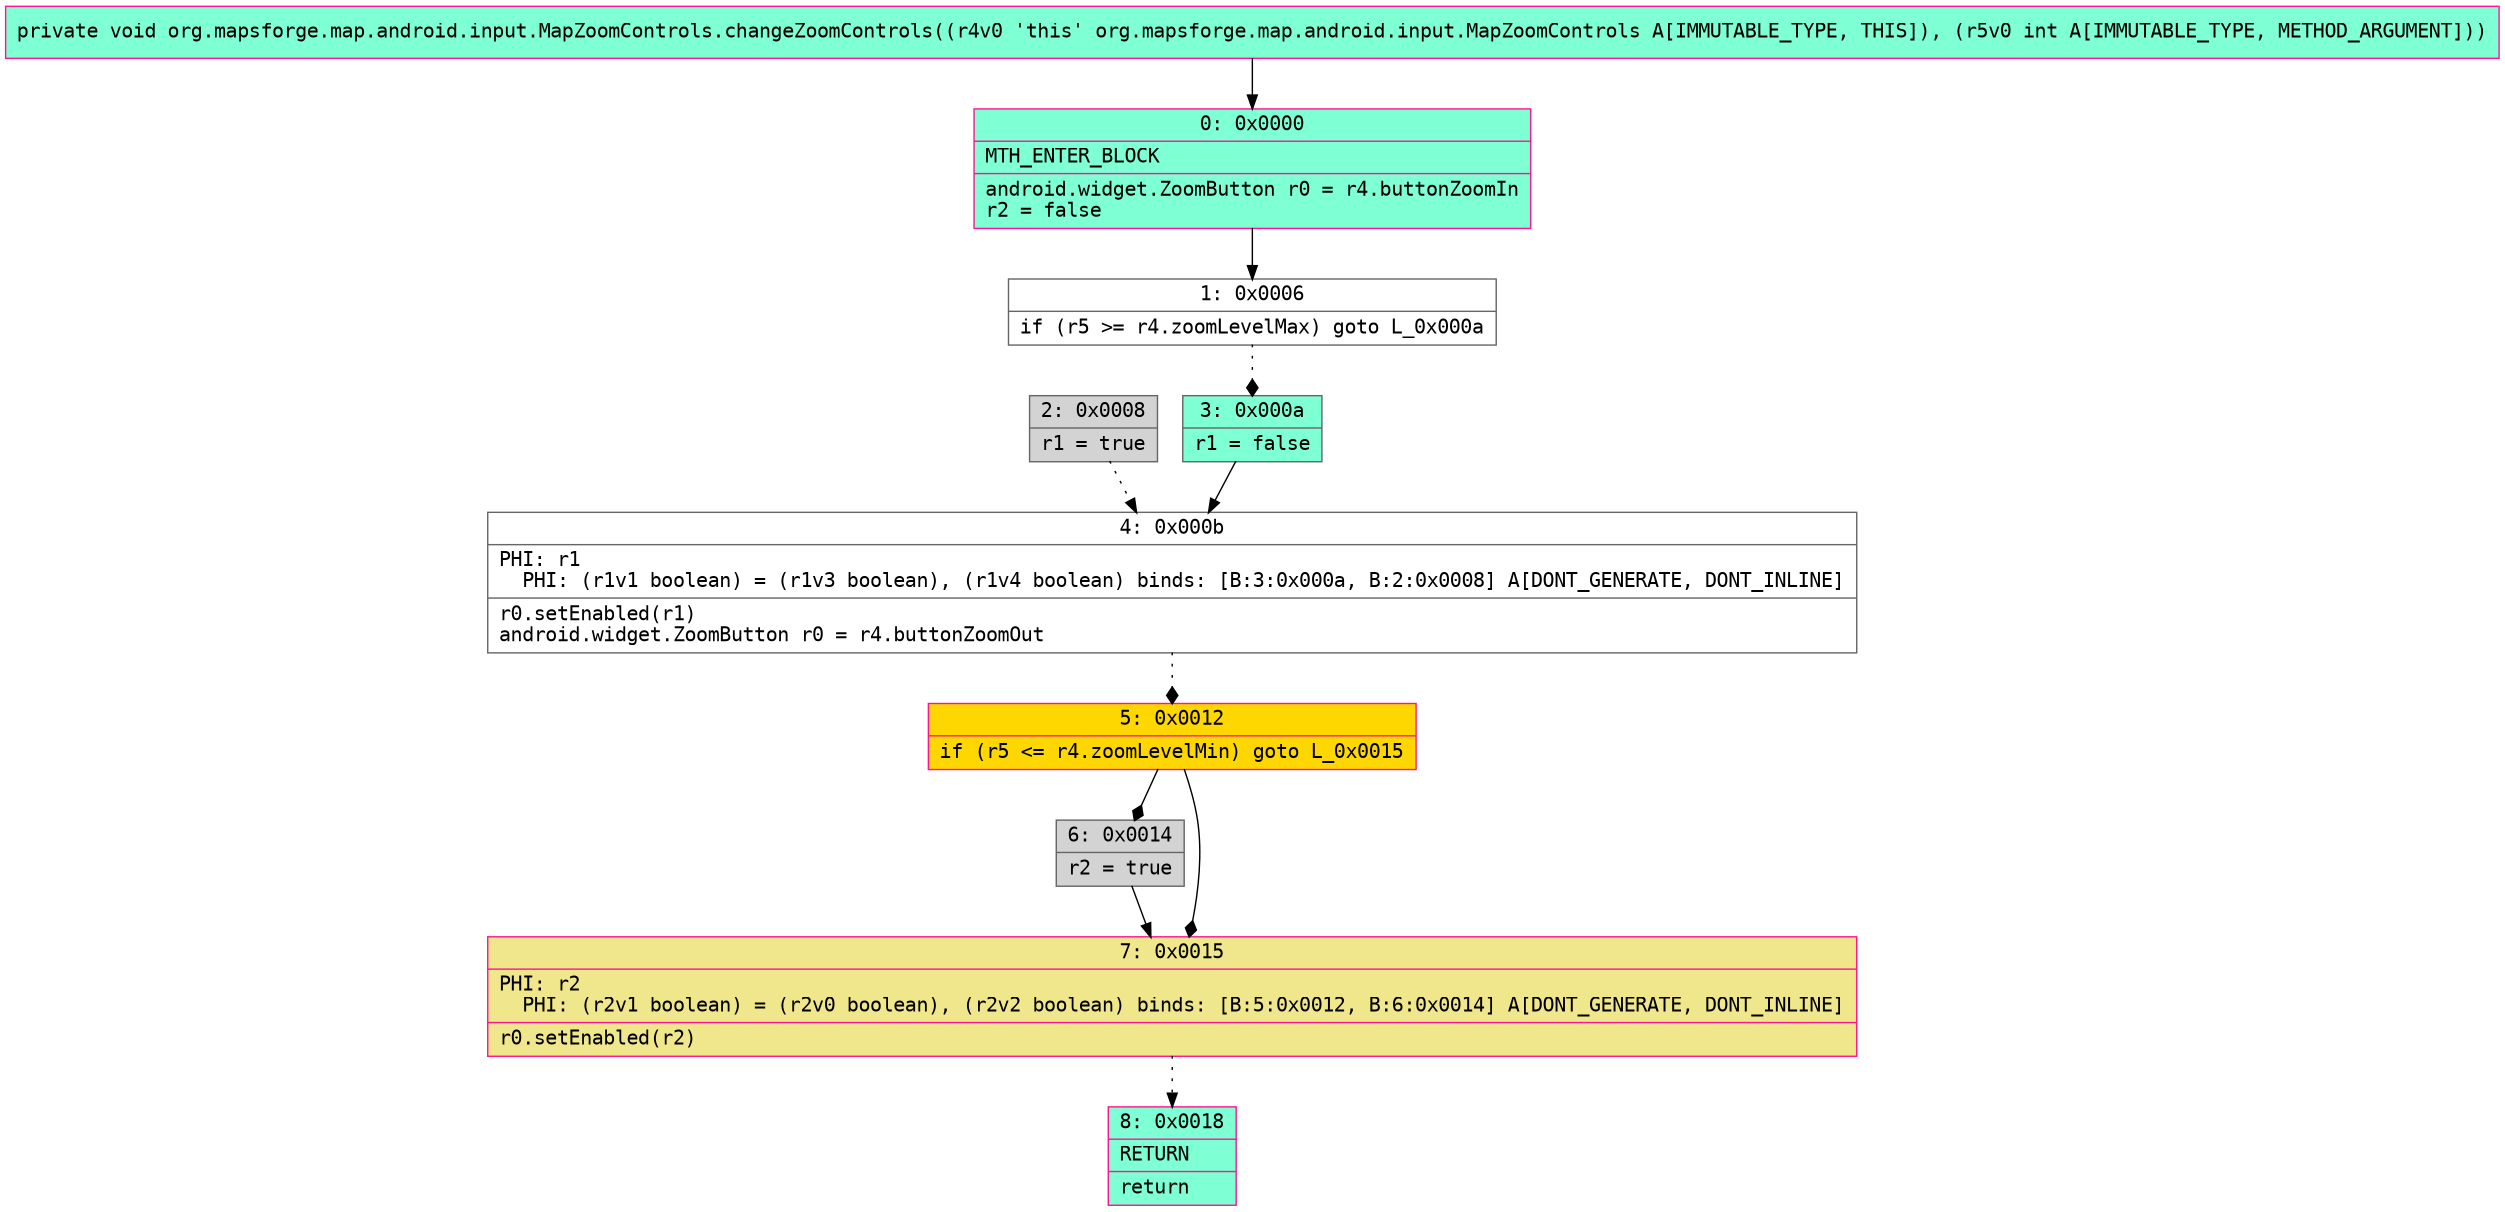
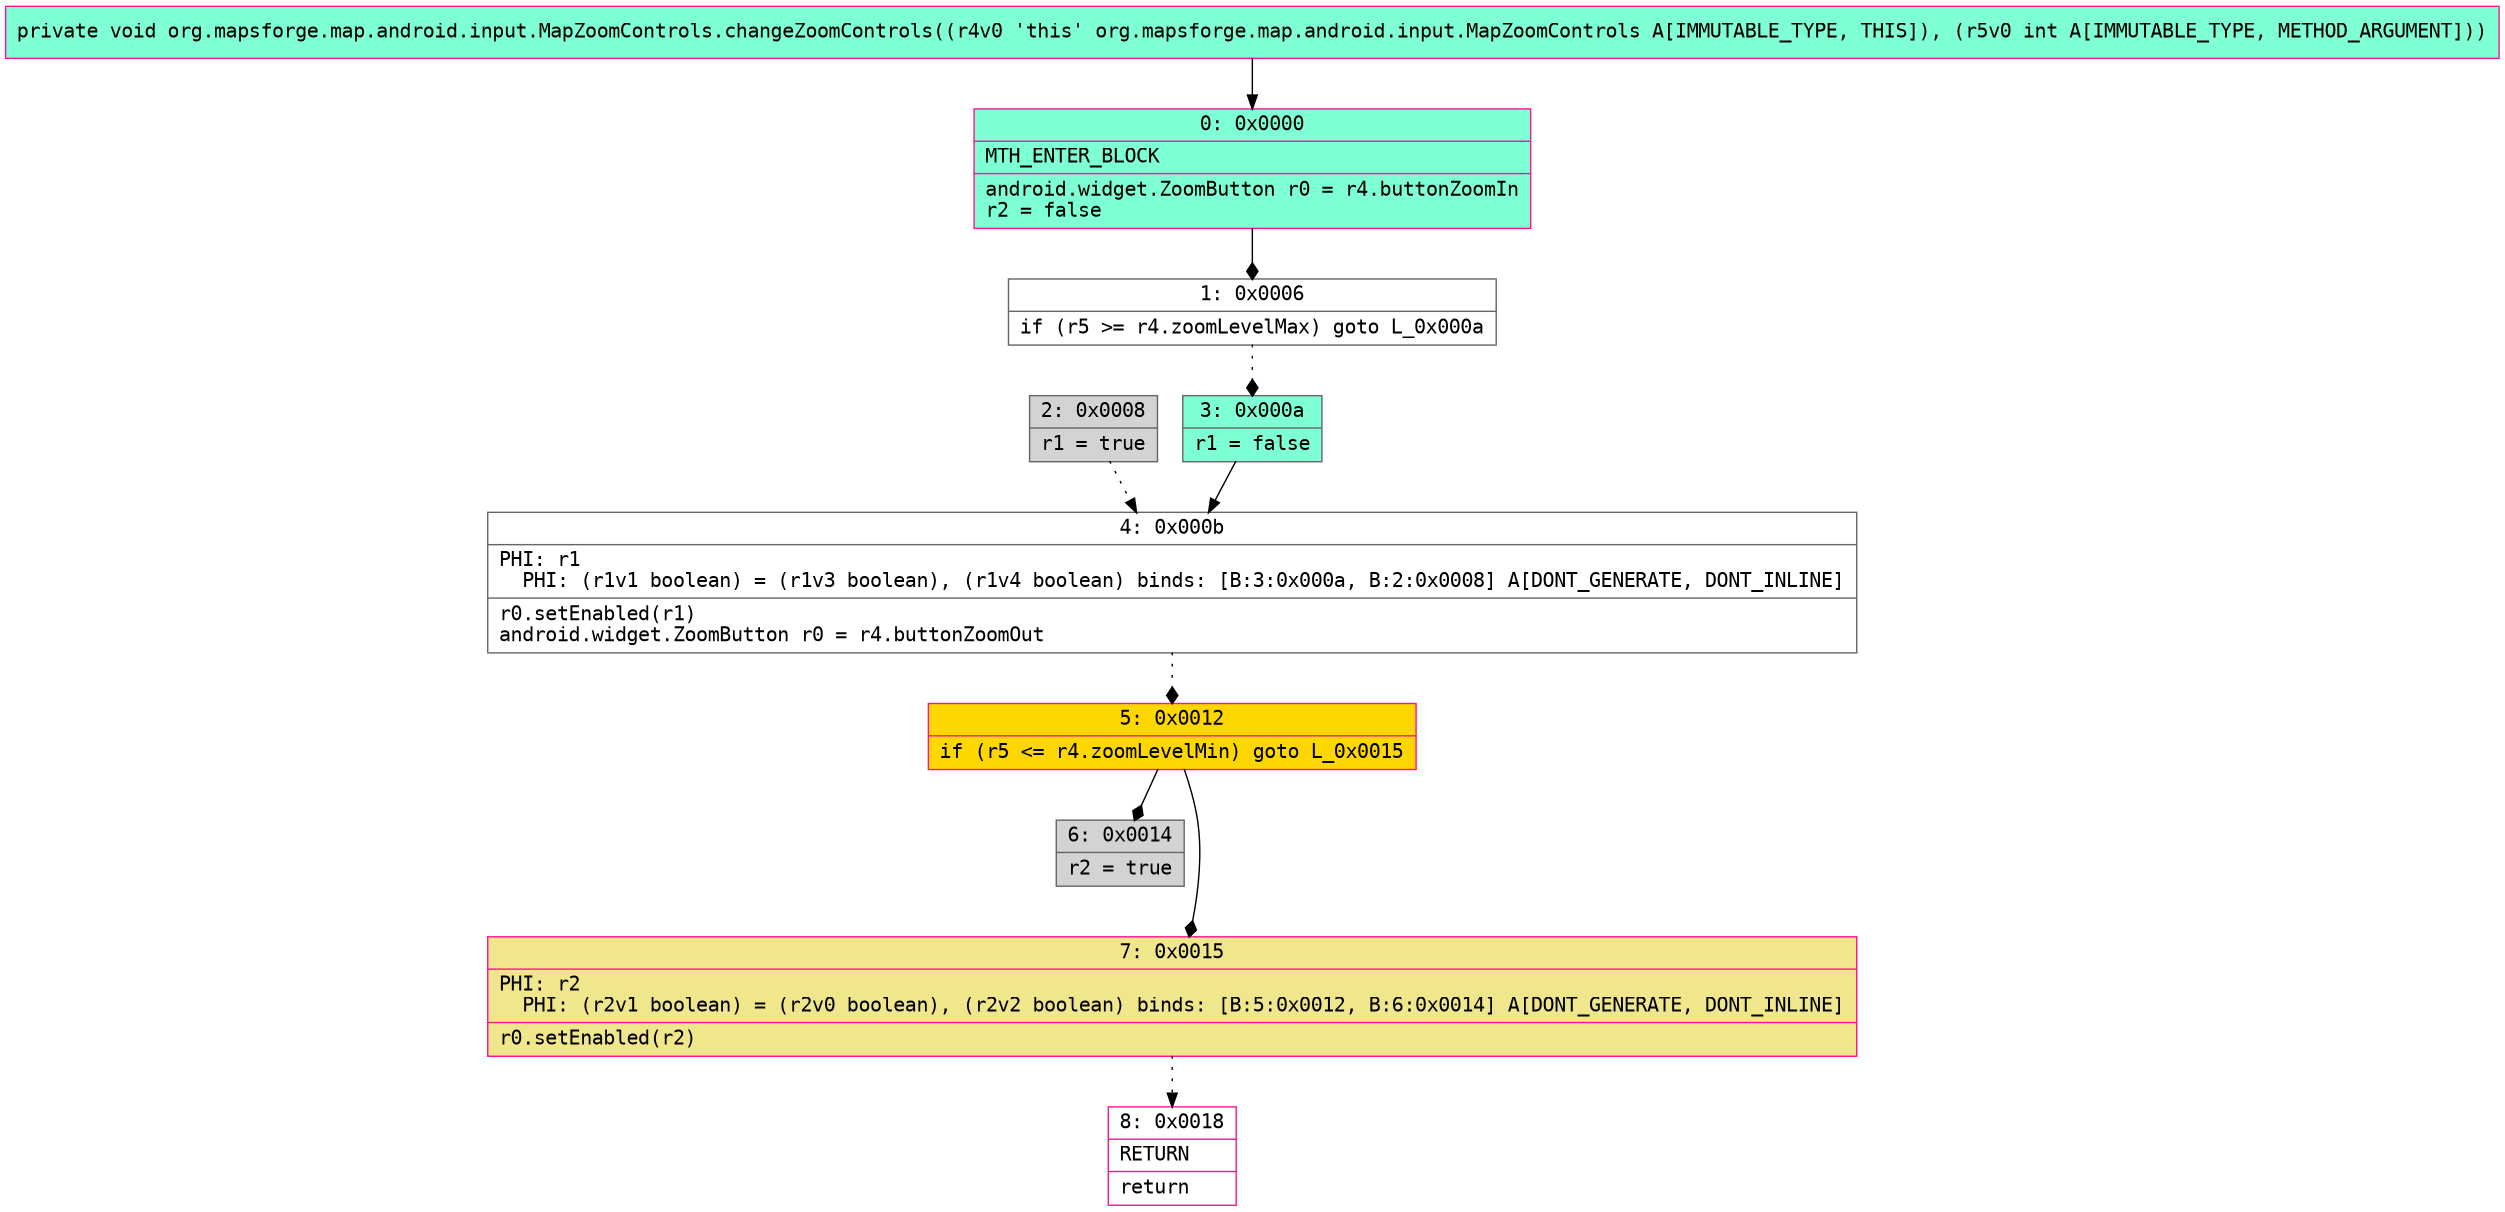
(1252, 247) -> (1252, 247)
(1139, 905) -> none
(1172, 1156) -> (1172, 1156)
